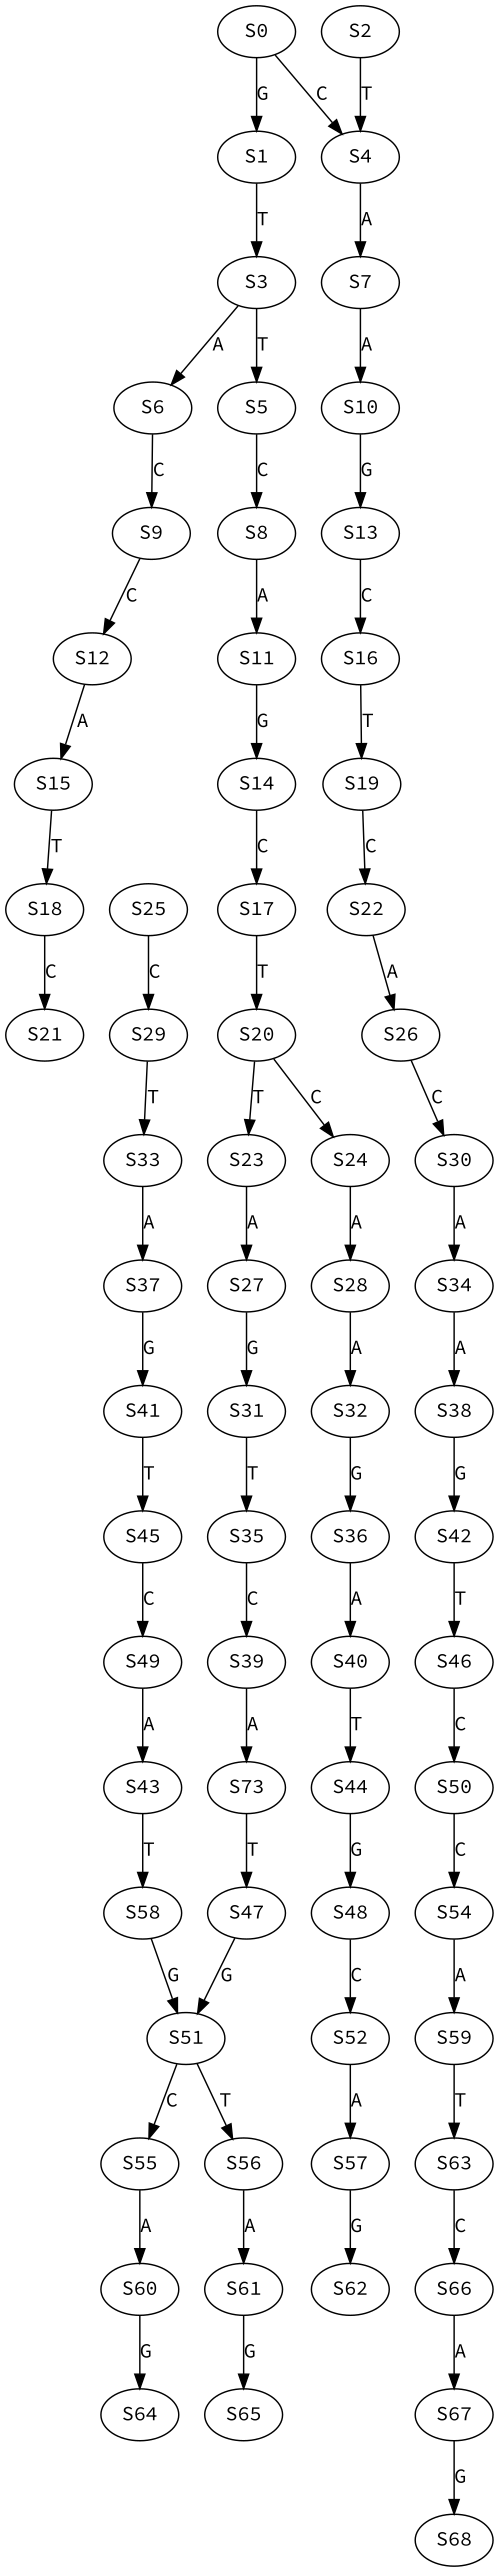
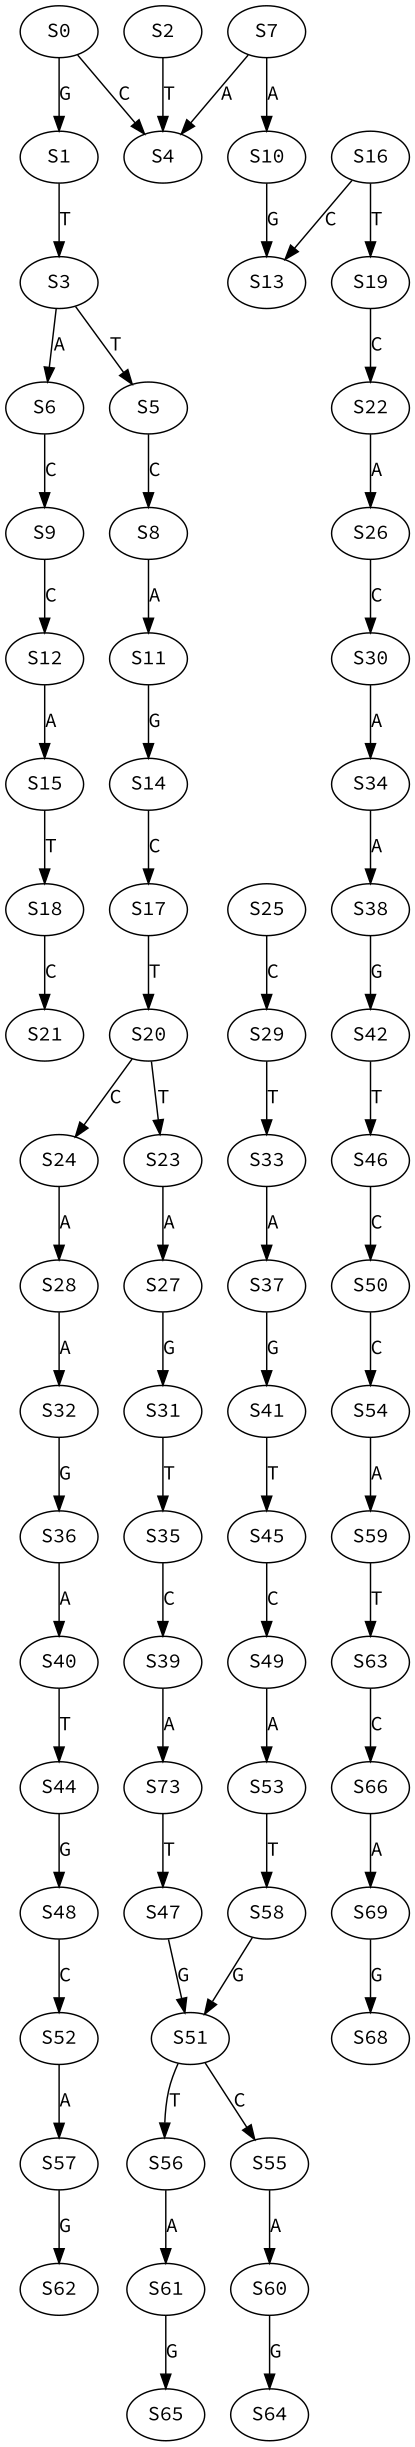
(360, 213) -> (219, 89)
(360, 589) -> (323, 214)
(143, 1788) -> (267, 1788)
(454, 2415) -> (371, 1913)
